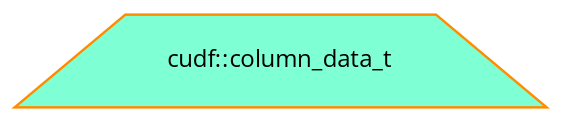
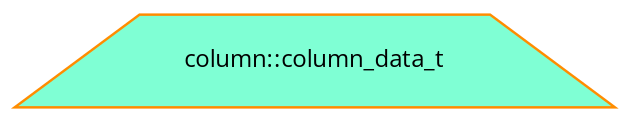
(281, 61) -> (315, 61)
